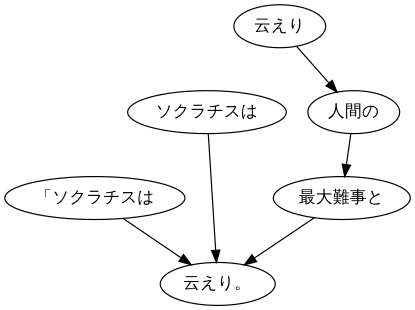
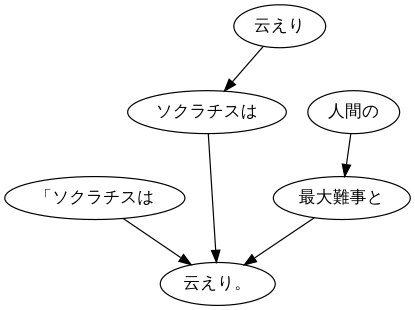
(313, 65) -> (248, 64)
